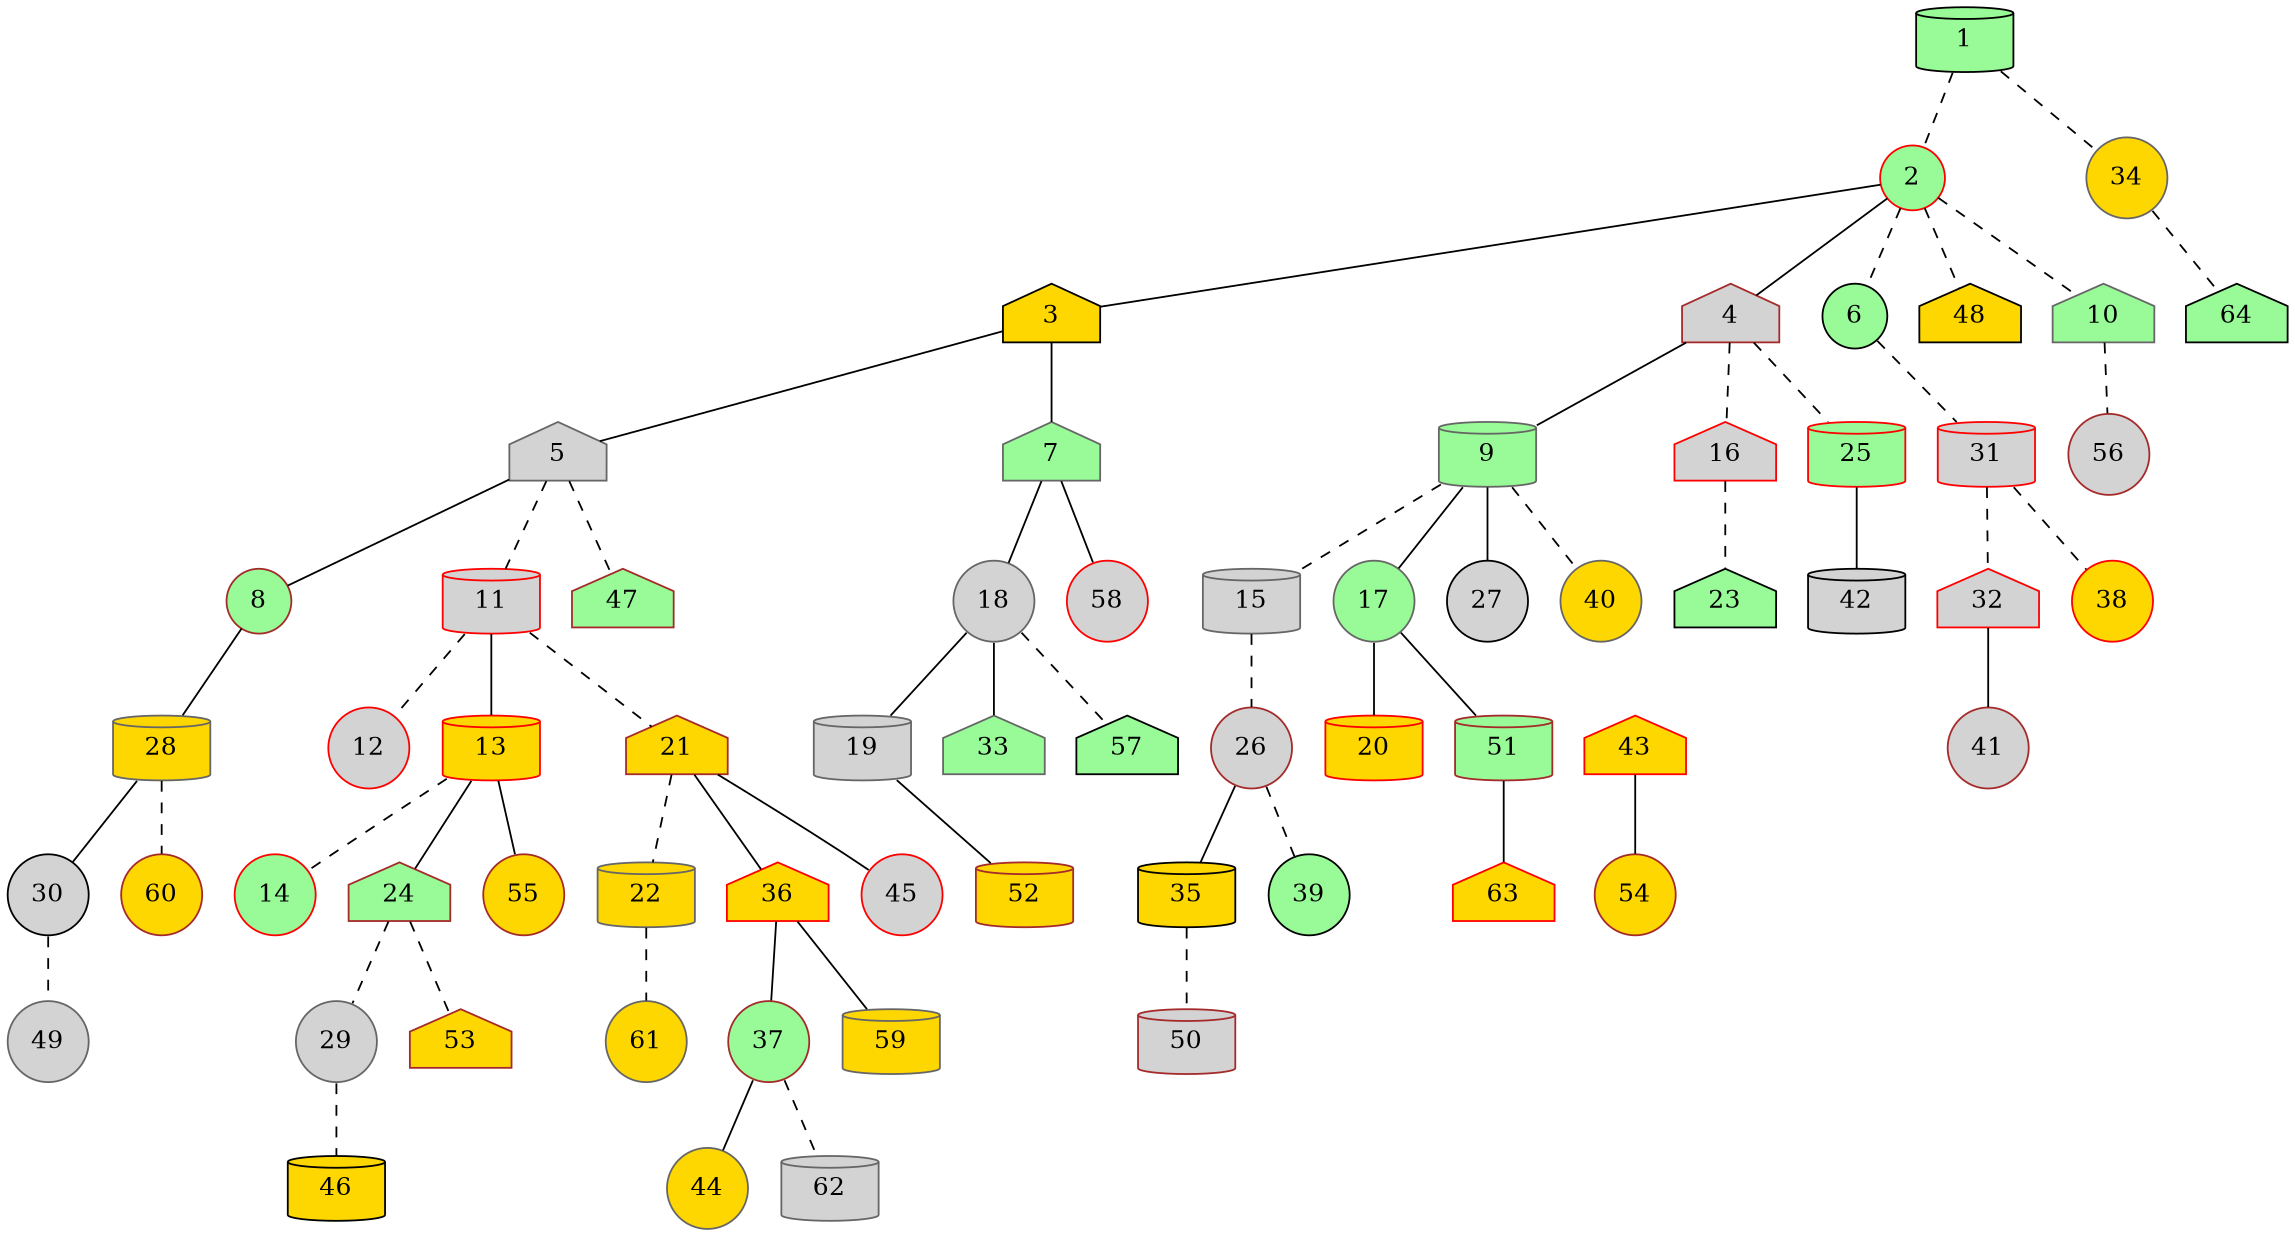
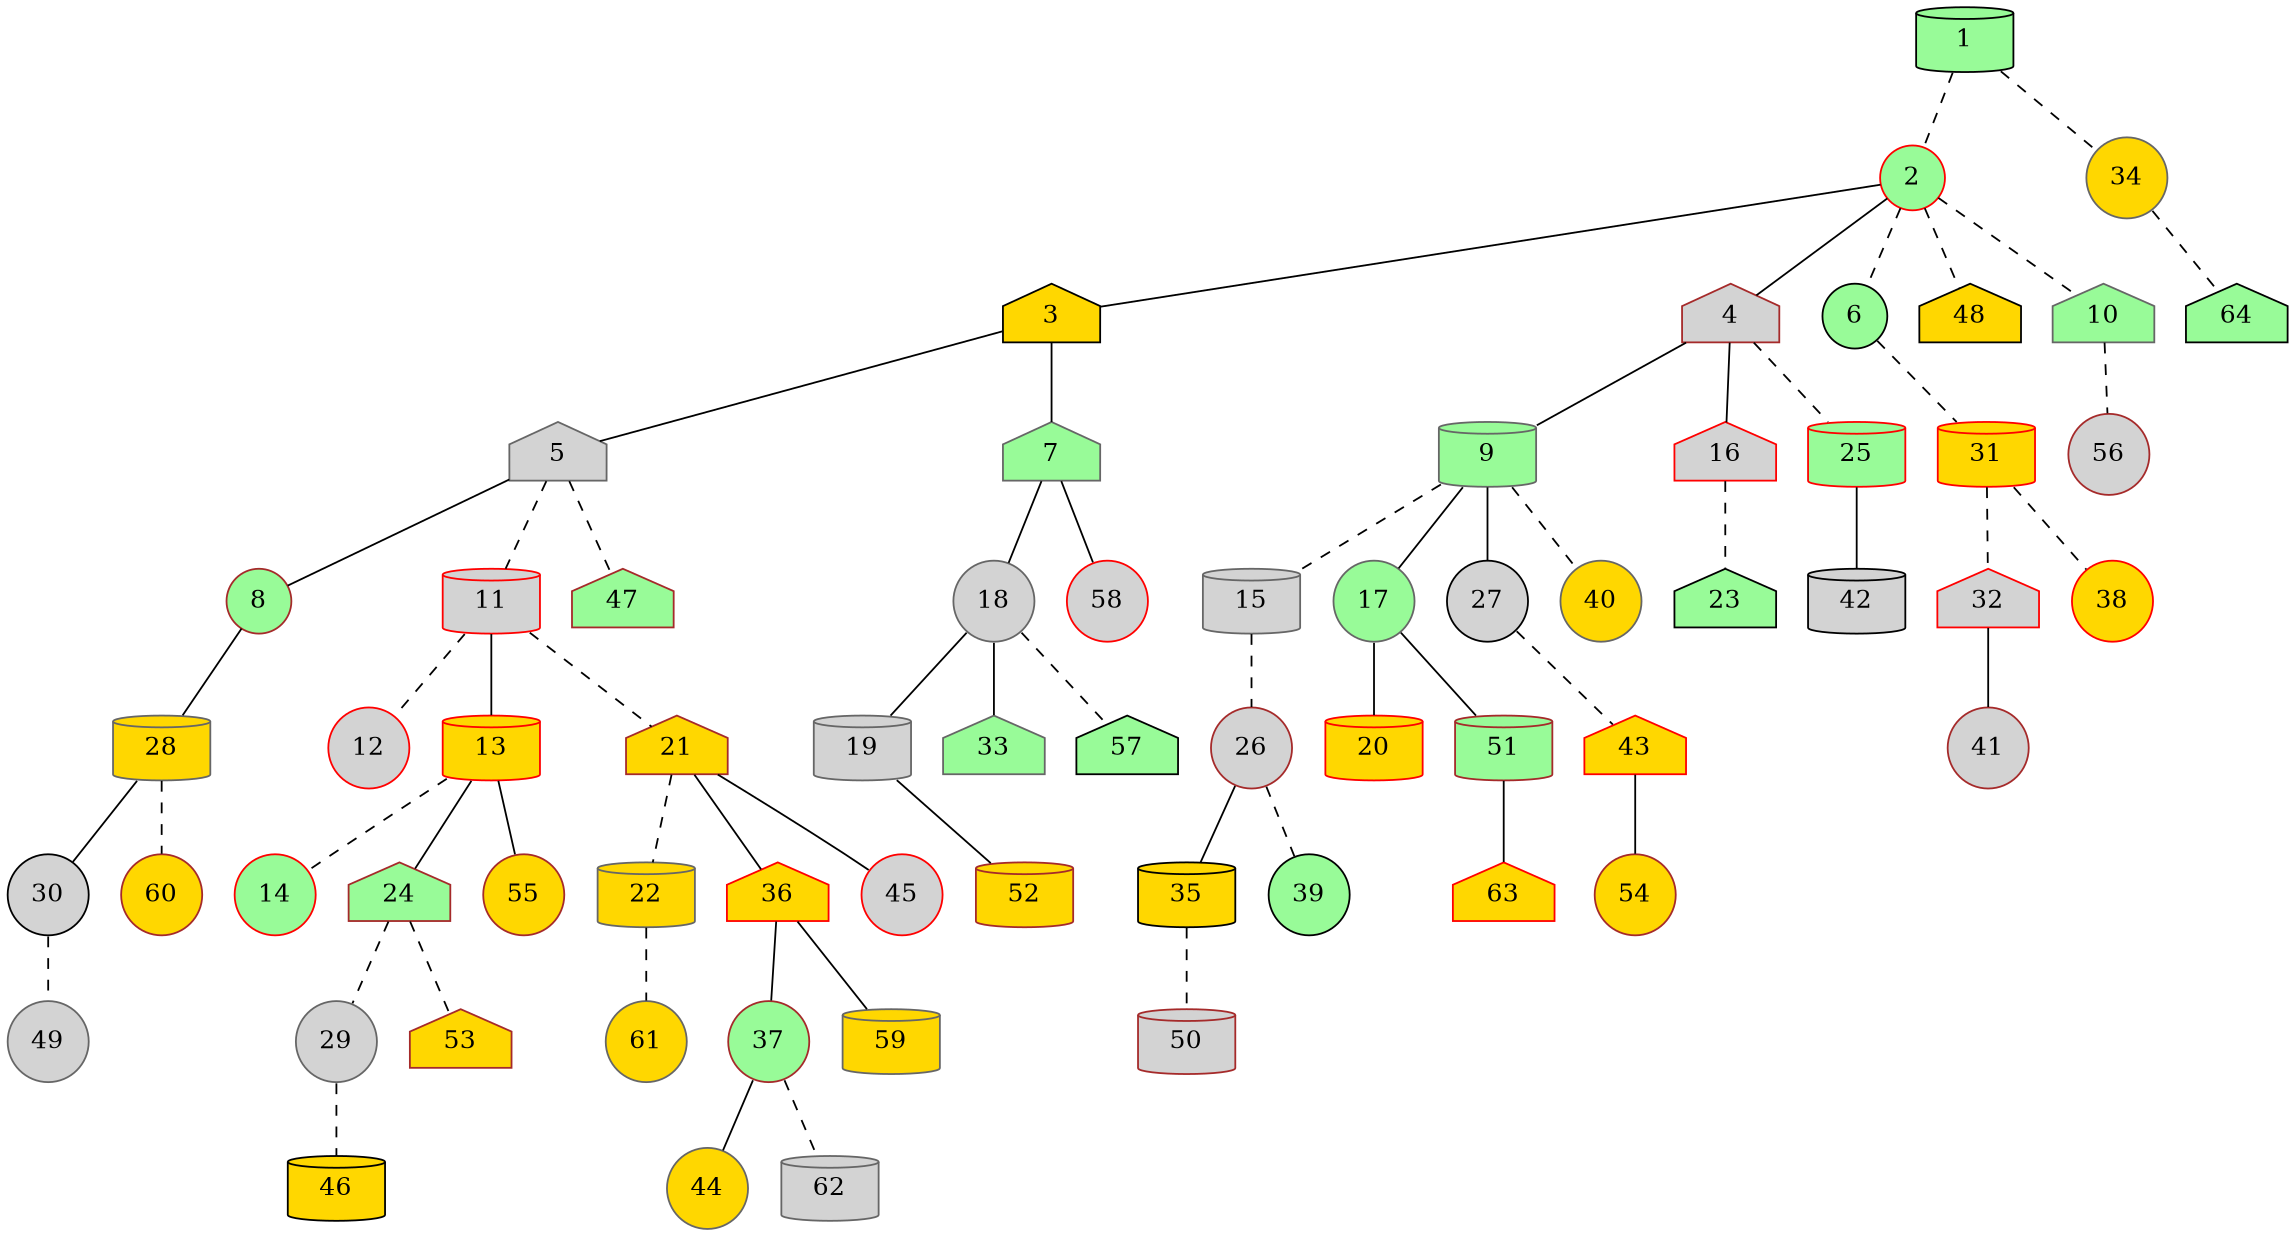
(1728, 383) -> (1728, 383)
(1986, 454) -> (1986, 454)
none -> (1565, 678)
